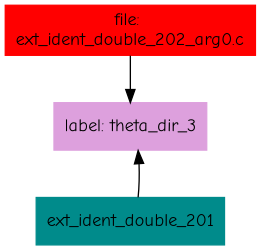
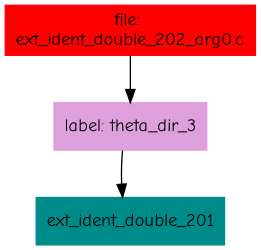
(139, 181) -> (122, 167)
